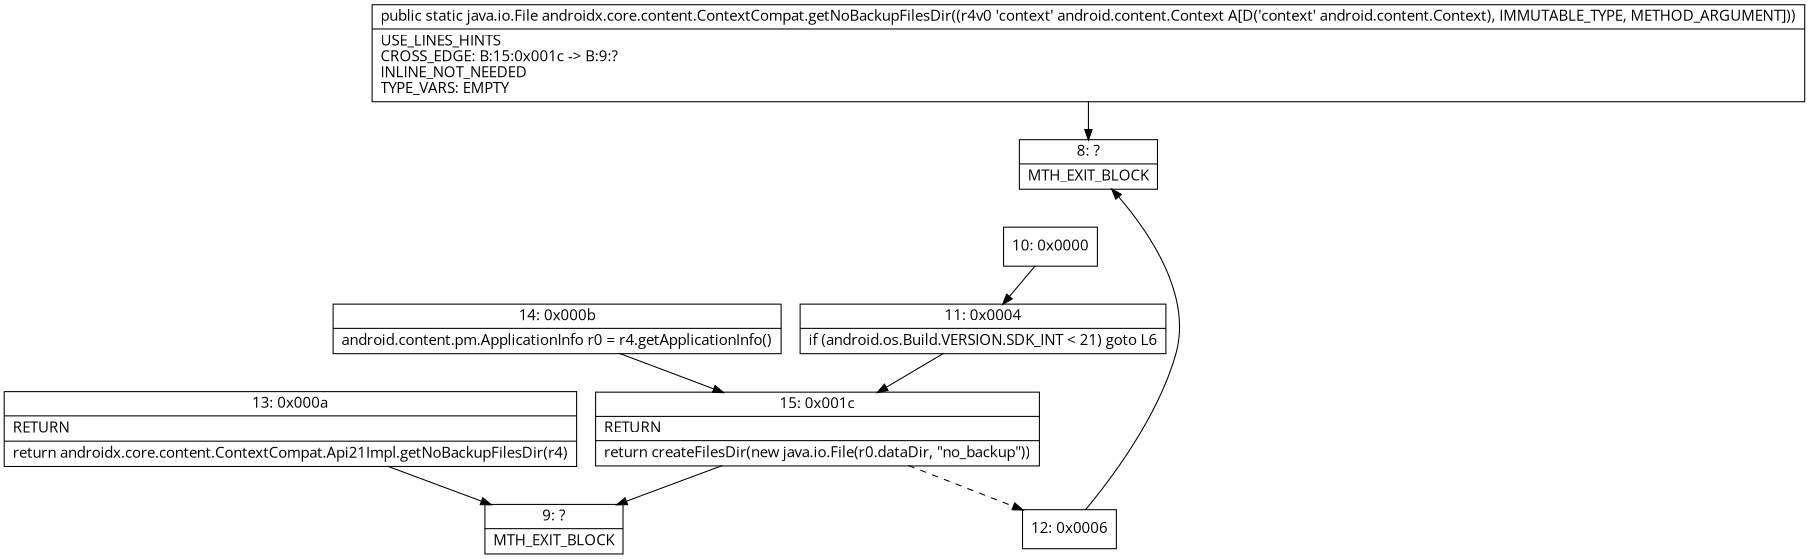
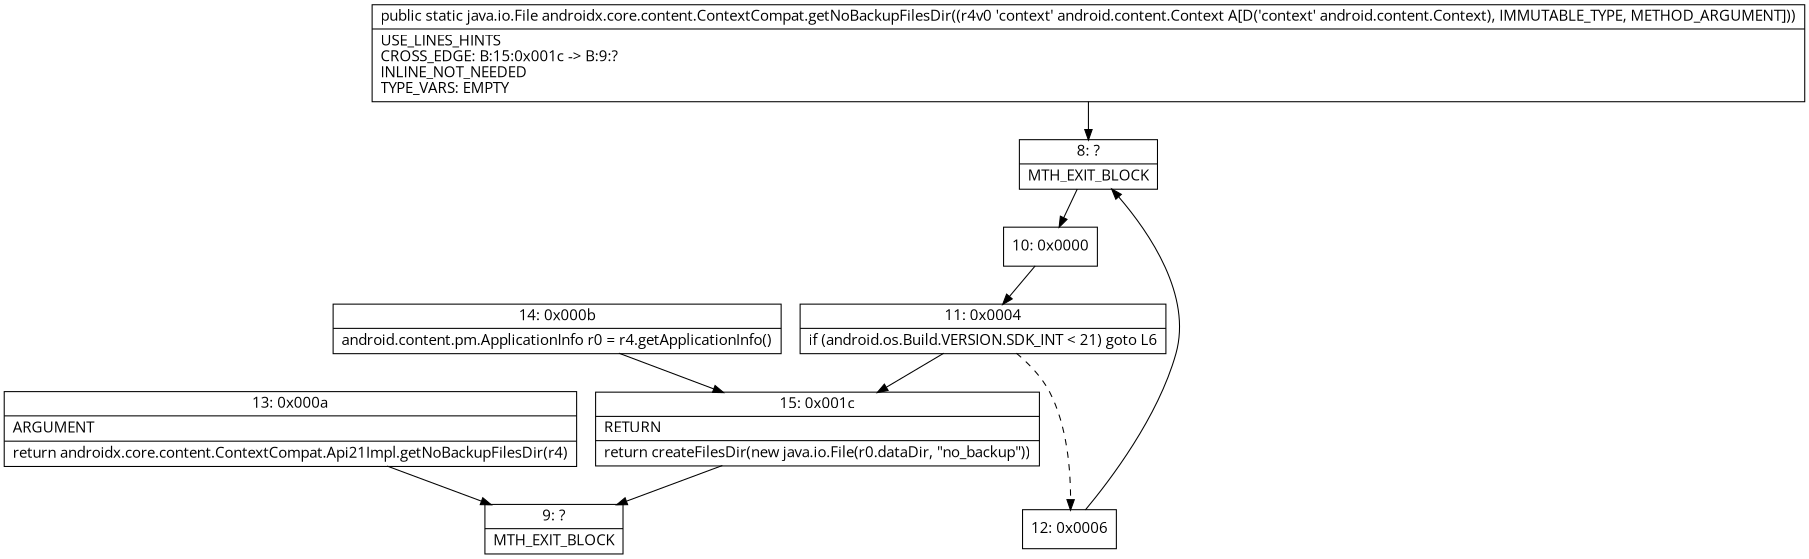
none -> (1071, 203)
(42, 428) -> (54, 428)
(961, 486) -> (1060, 419)
